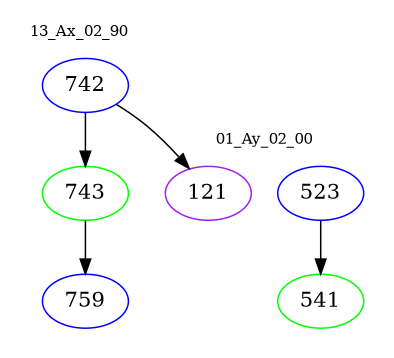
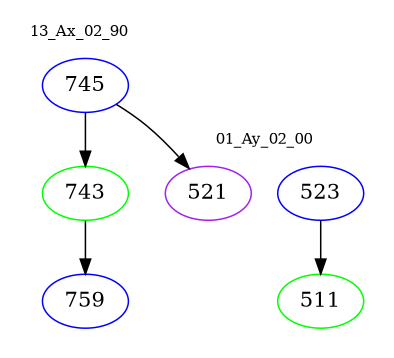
(85, 85) -> (85, 85)
(208, 193) -> (208, 193)
(321, 301) -> (321, 301)
